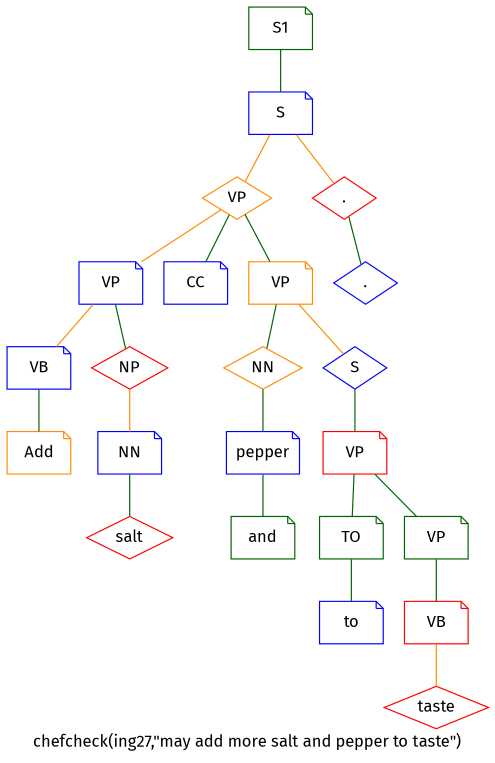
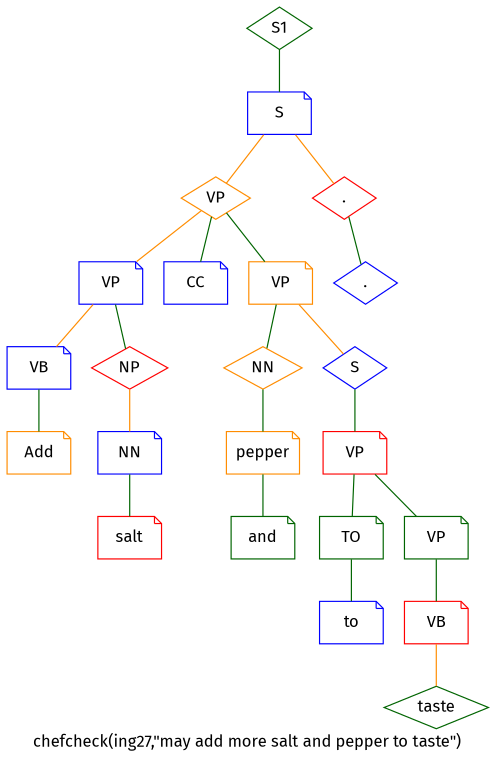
(281, 28) -> (279, 28)
(263, 453) -> (263, 453)
(130, 538) -> (130, 538)
(436, 708) -> (436, 708)
